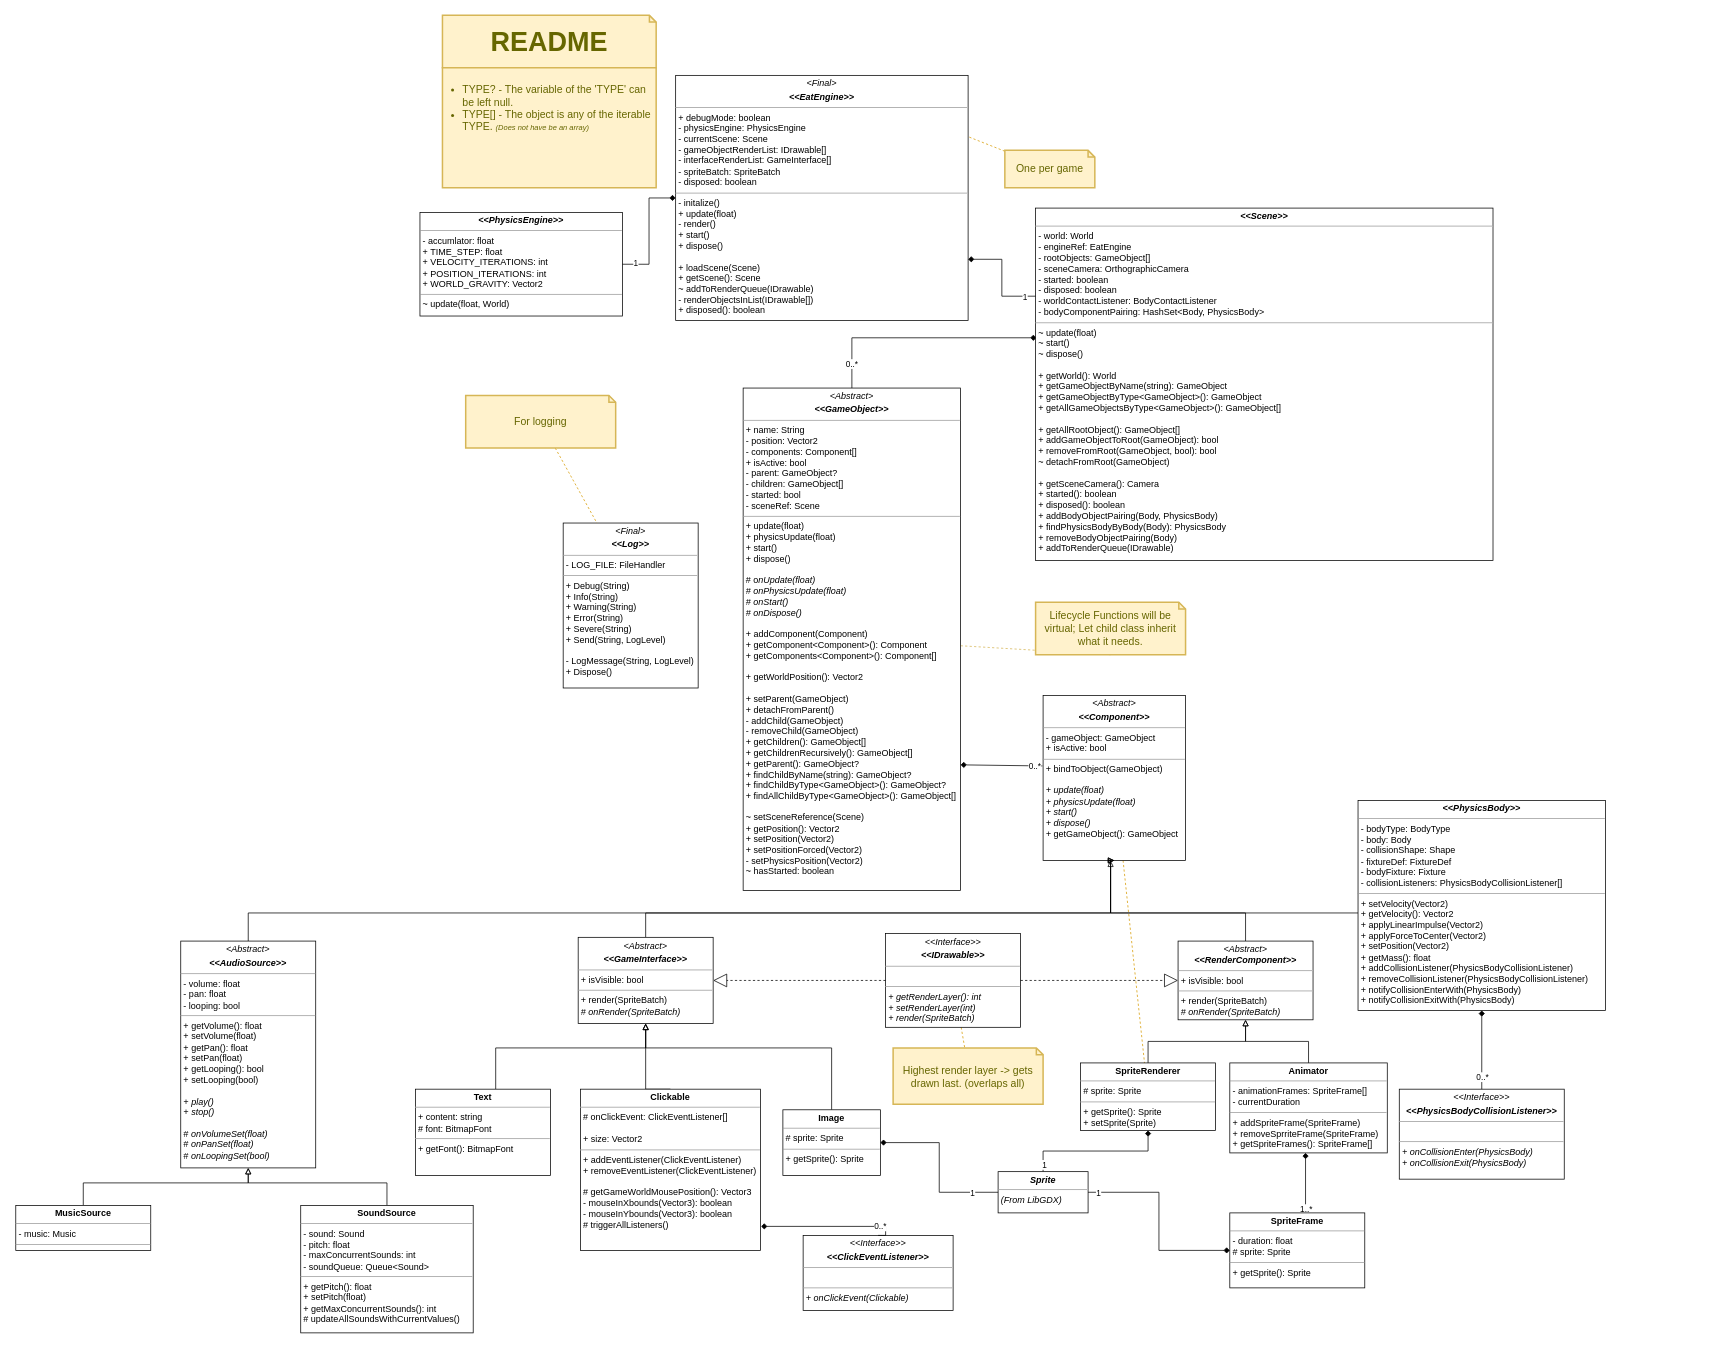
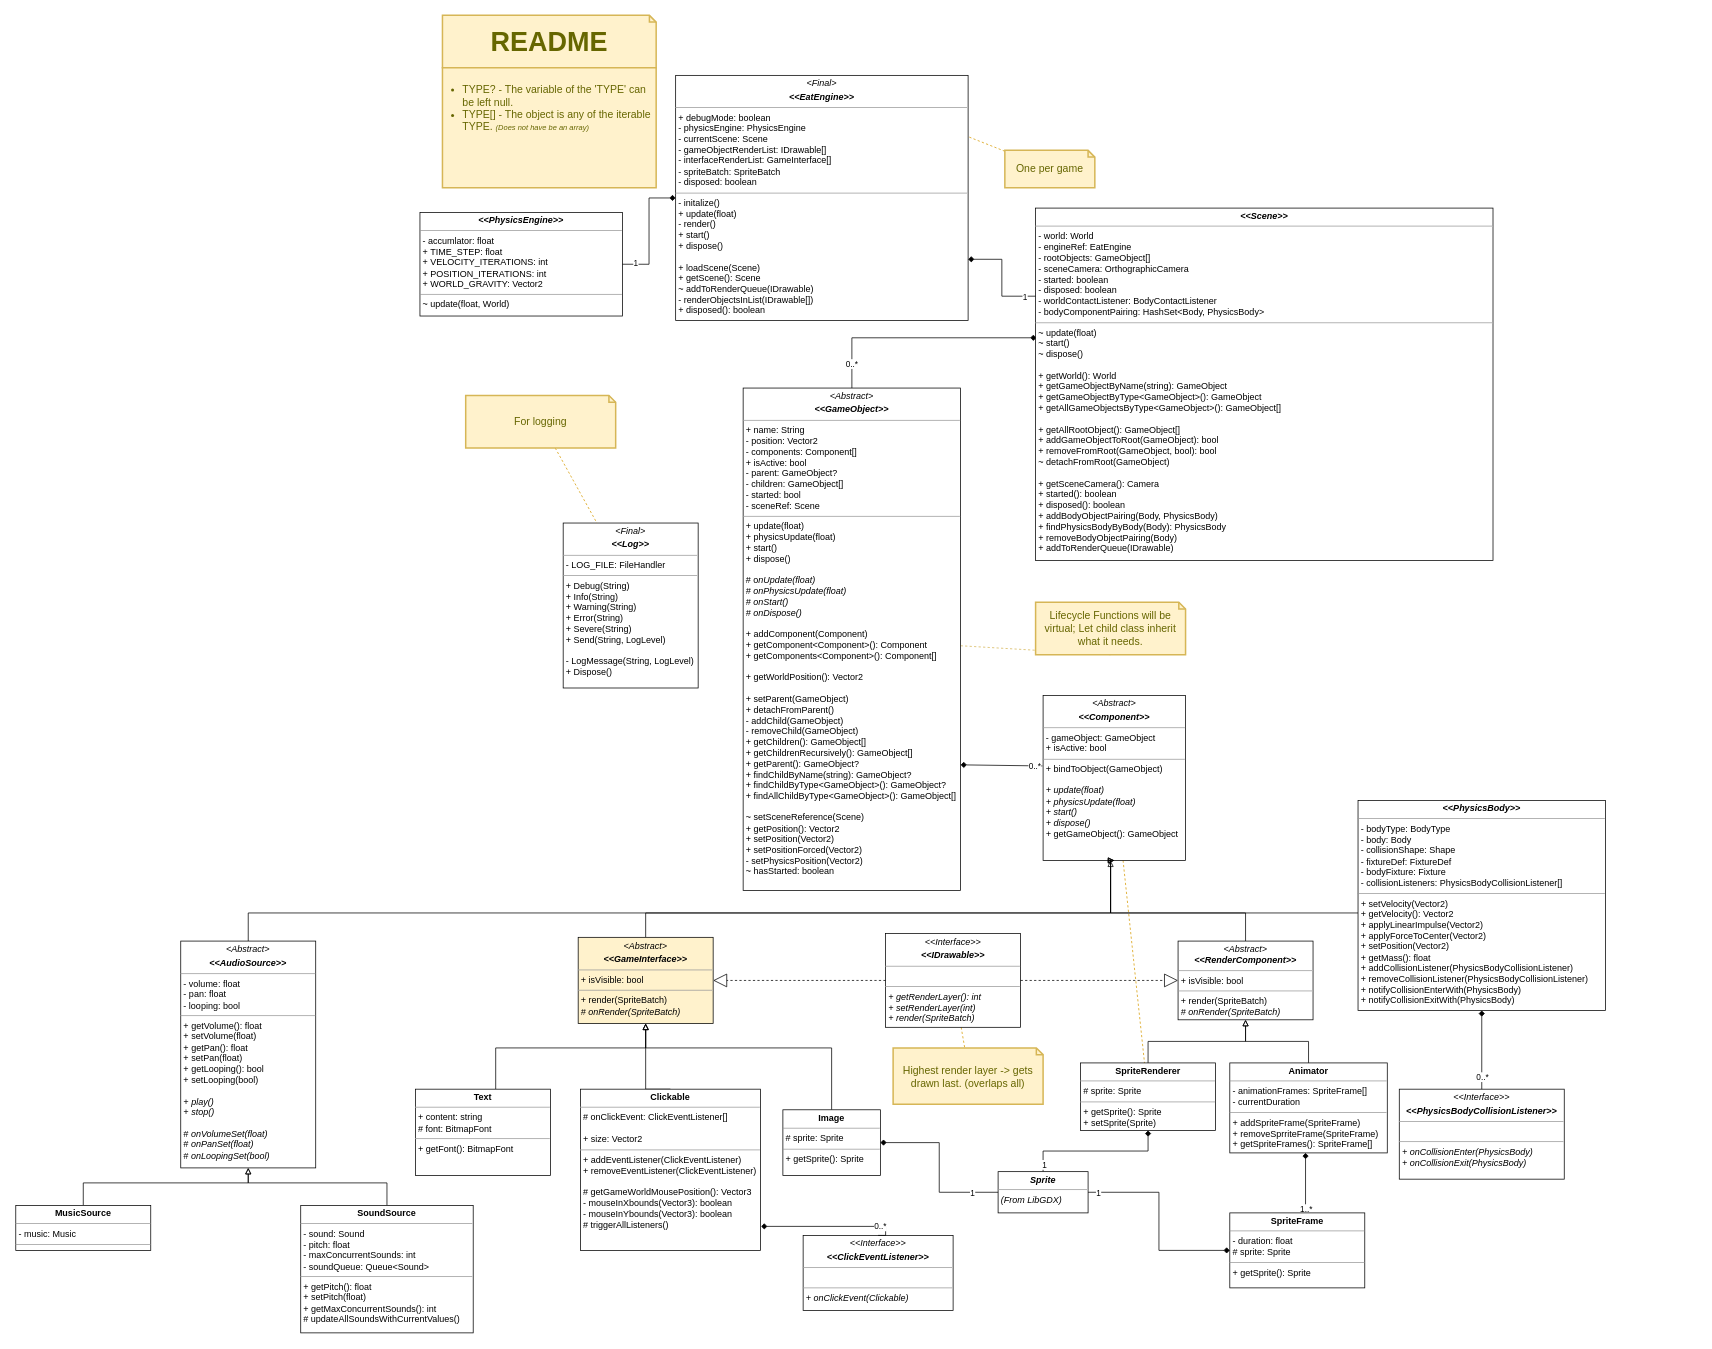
(645, 981) -> (645, 981)
